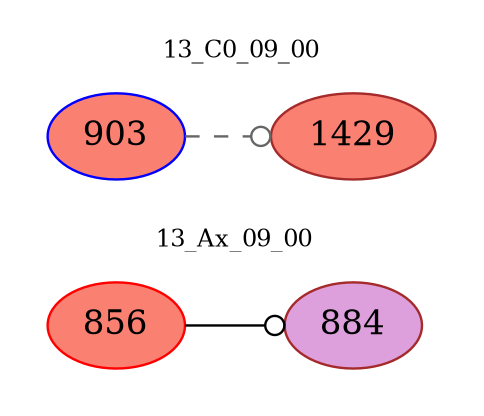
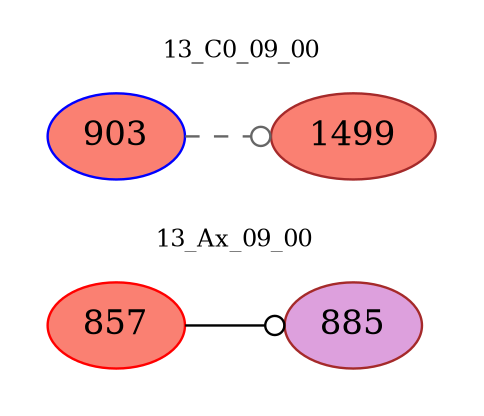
(353, 136) -> (353, 136)
(116, 325) -> (116, 325)
(353, 325) -> (353, 325)
